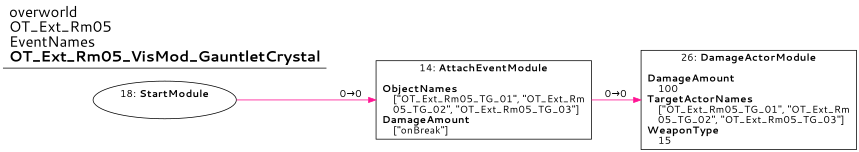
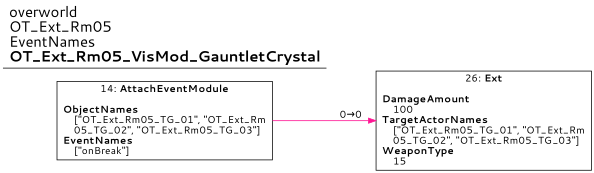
(758, 58) -> (493, 78)
(165, 100) -> none
(426, 120) -> (98, 141)
